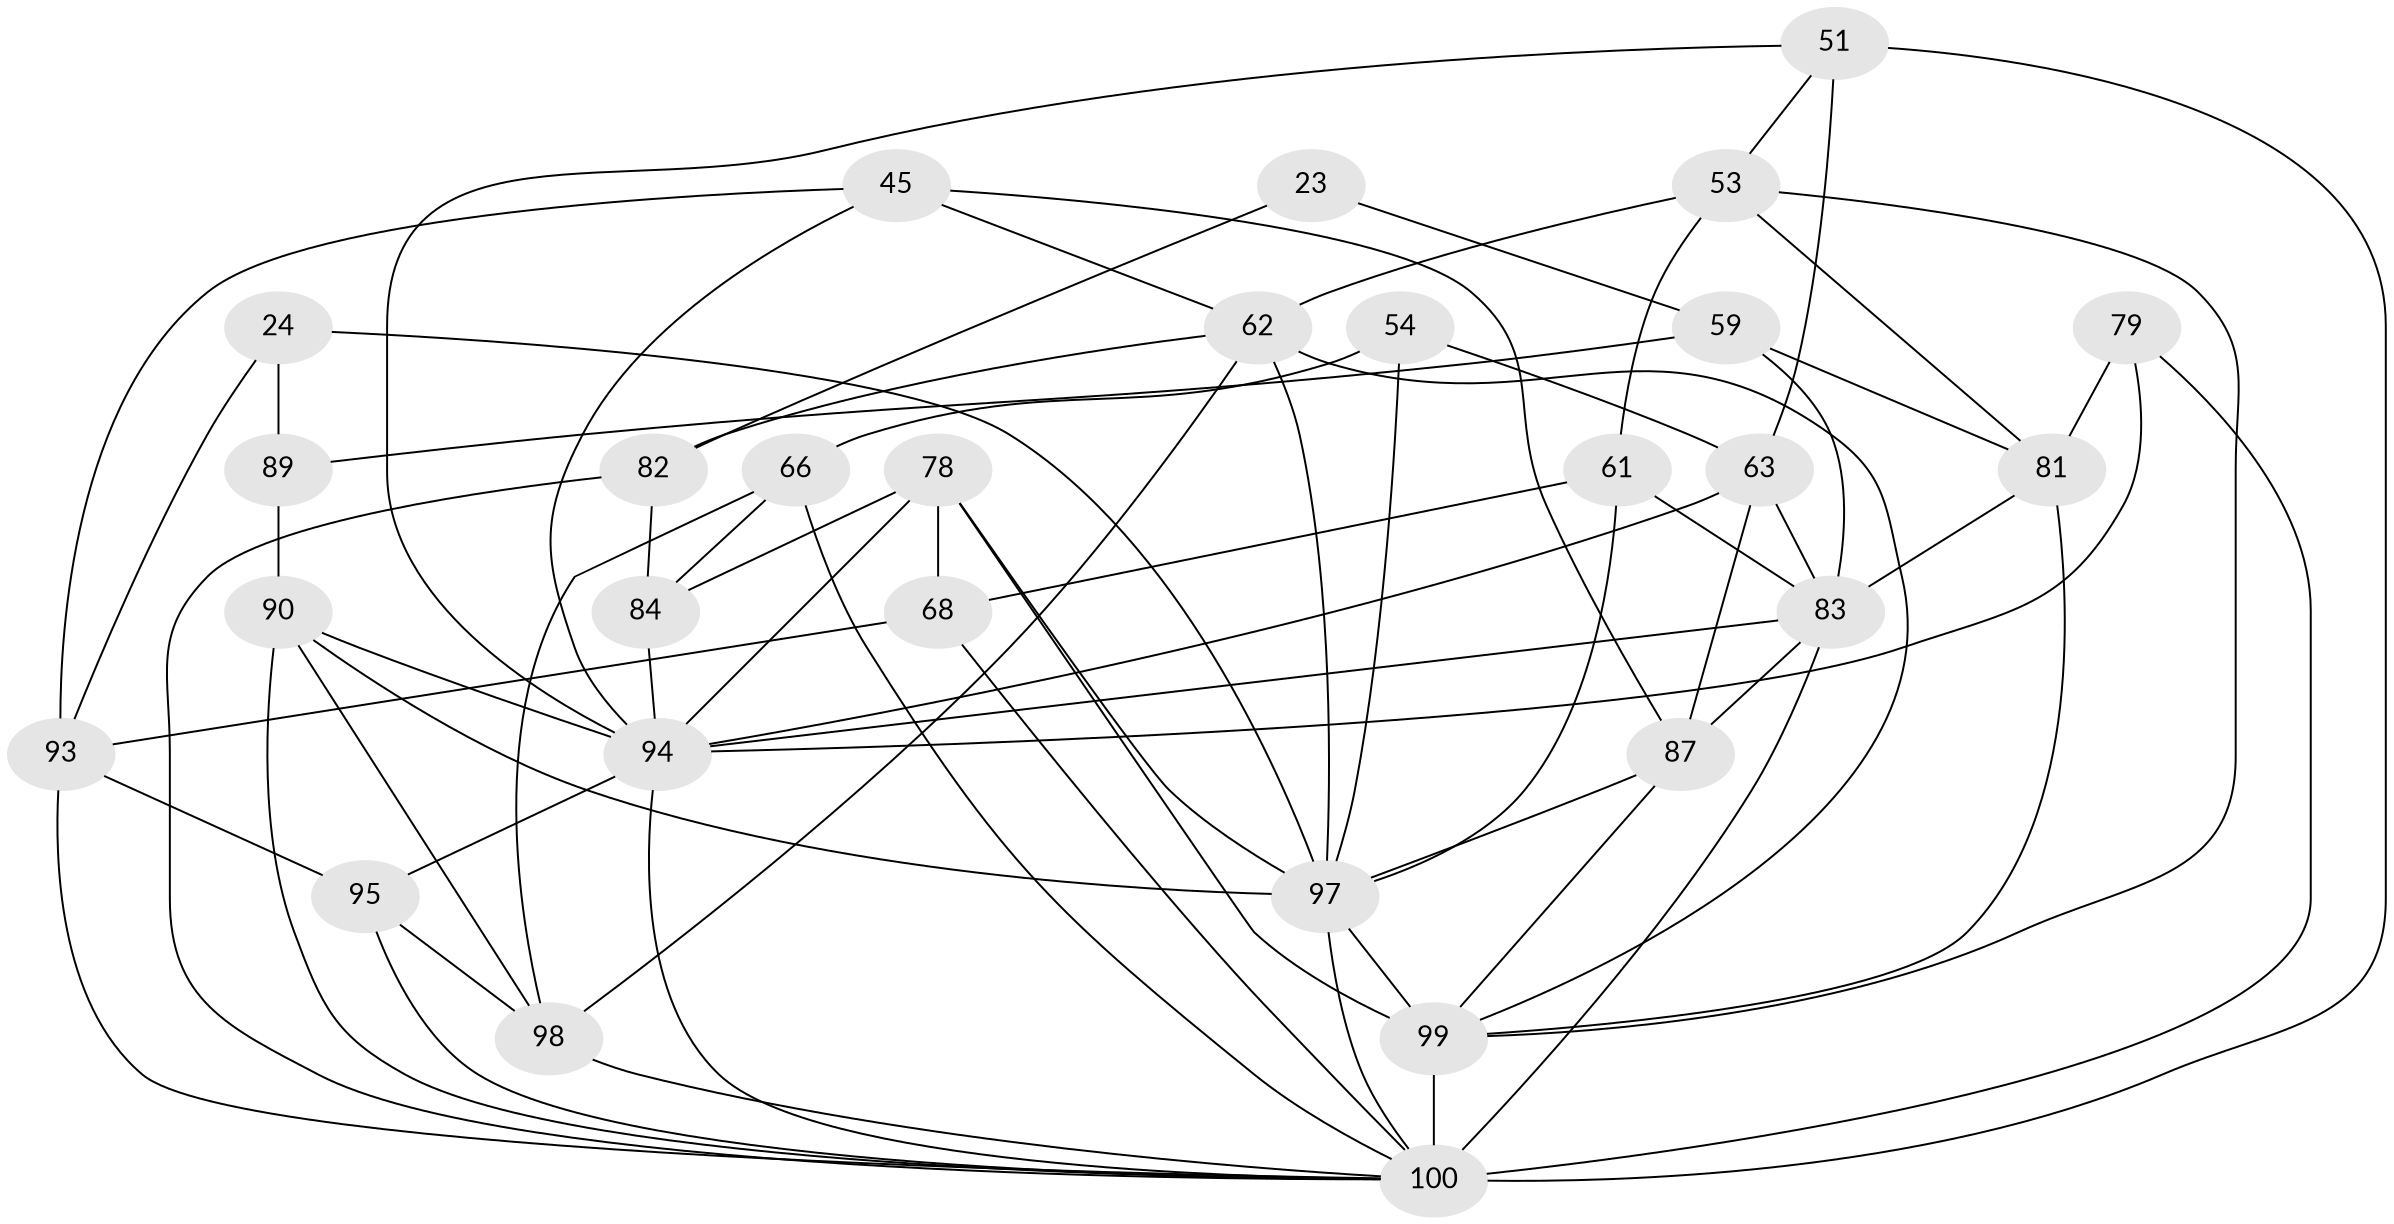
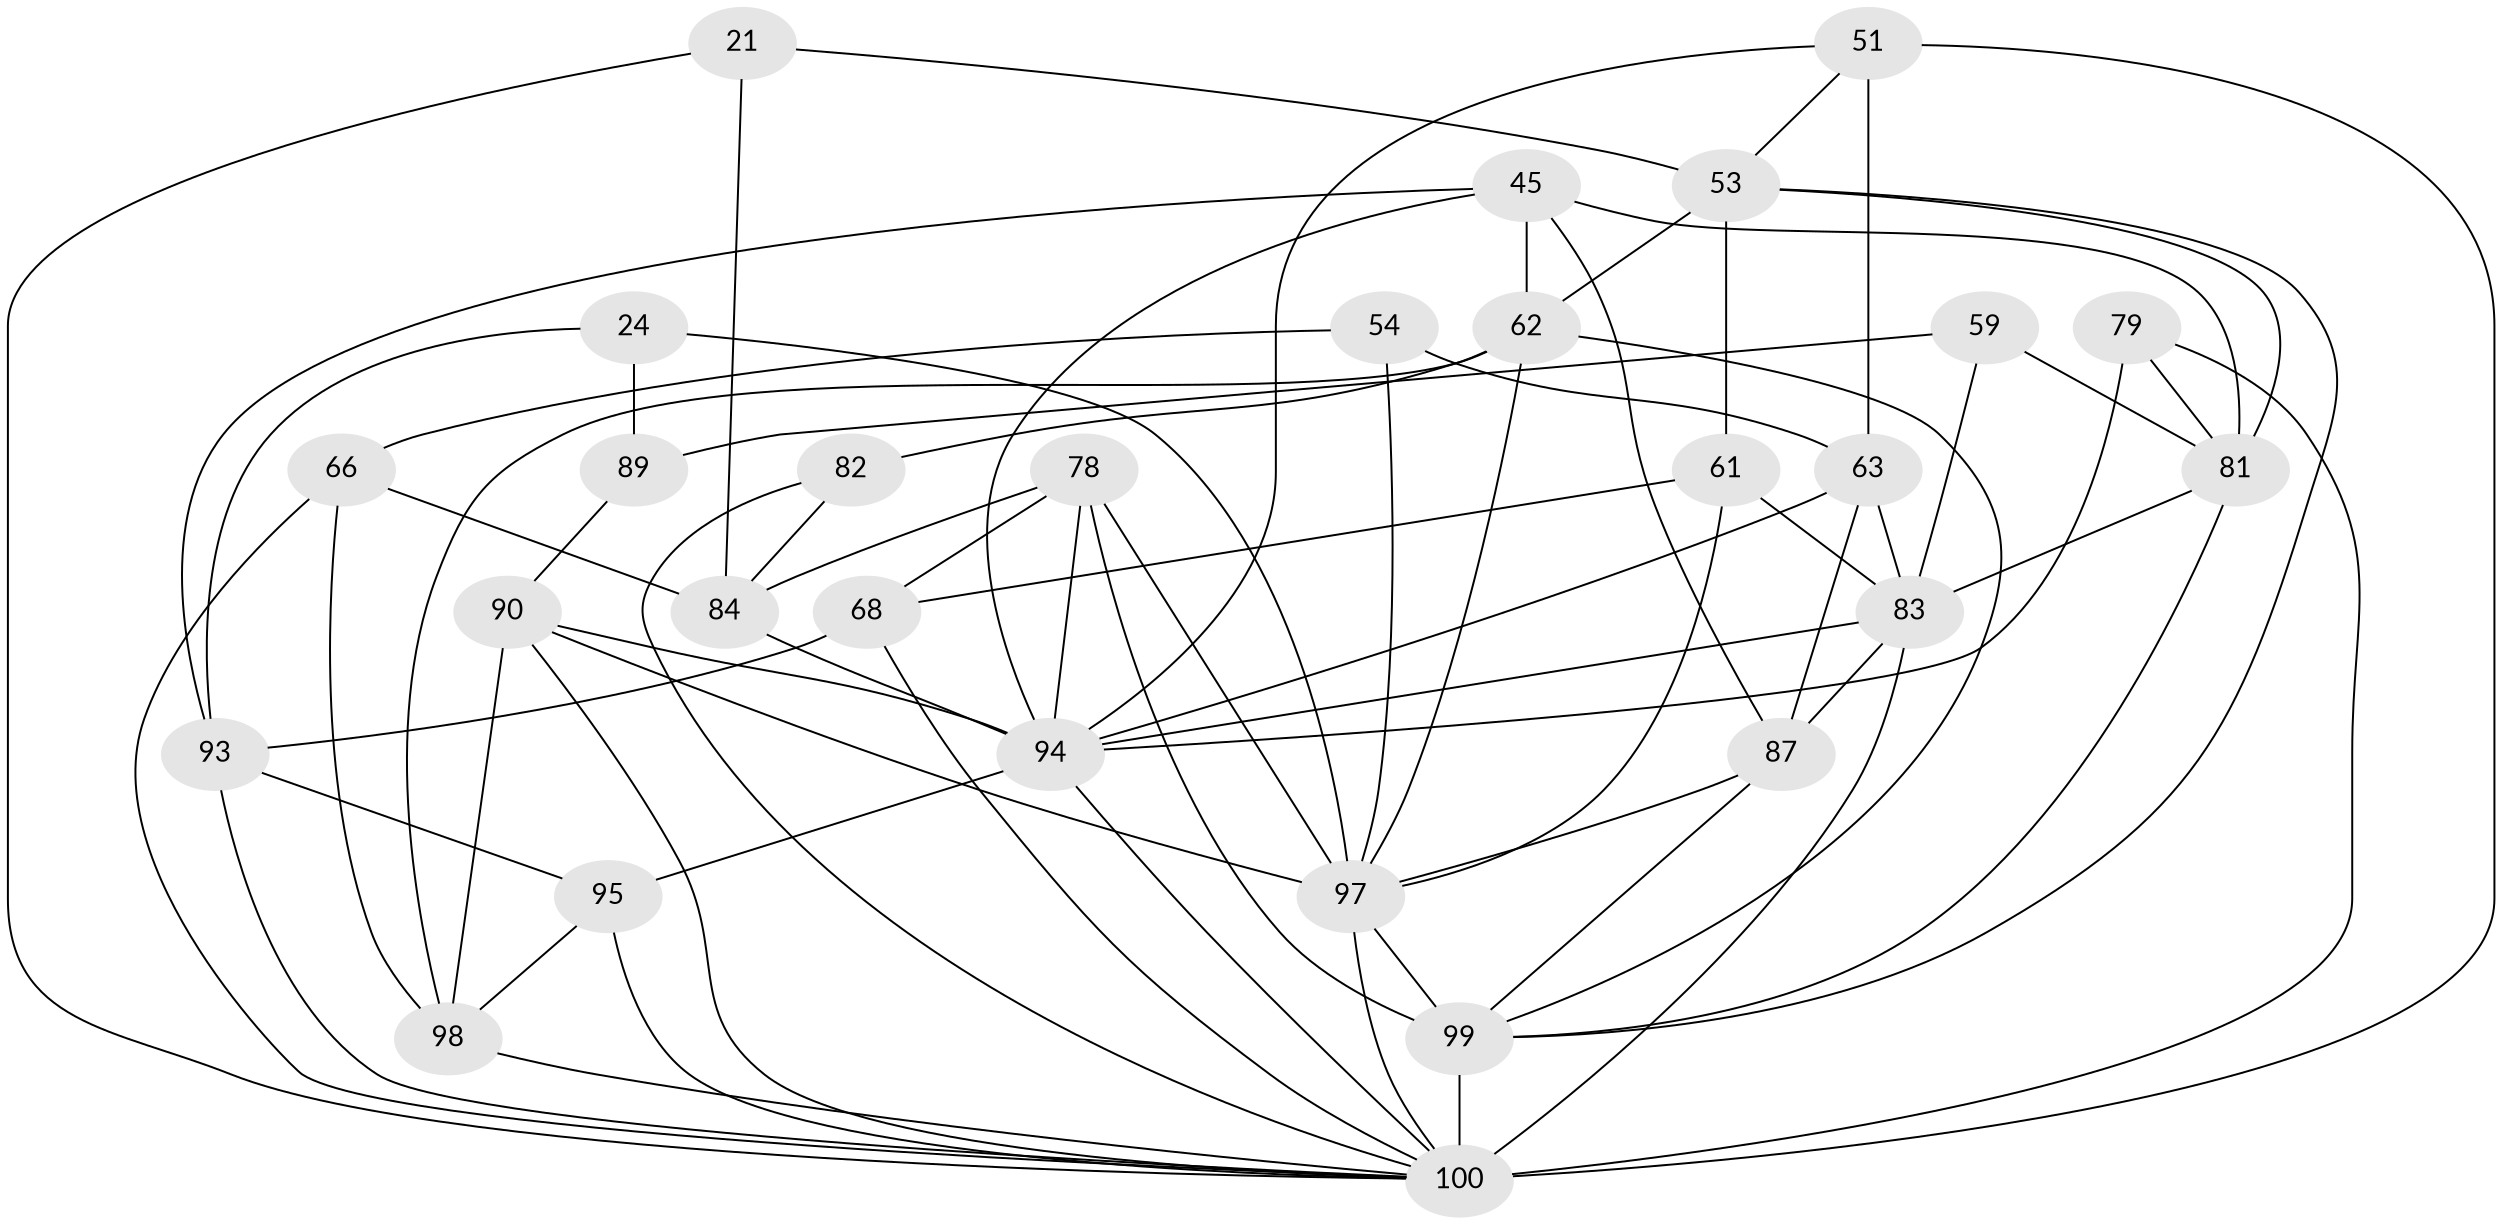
none -> (743, 43)
(1311, 186) -> none
none -> (1966, 236)
